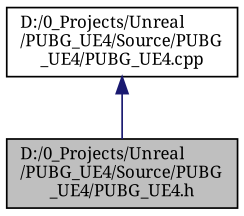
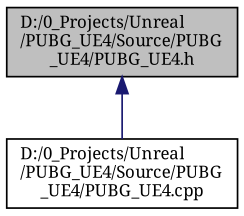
(122, 116) -> (122, 116)
